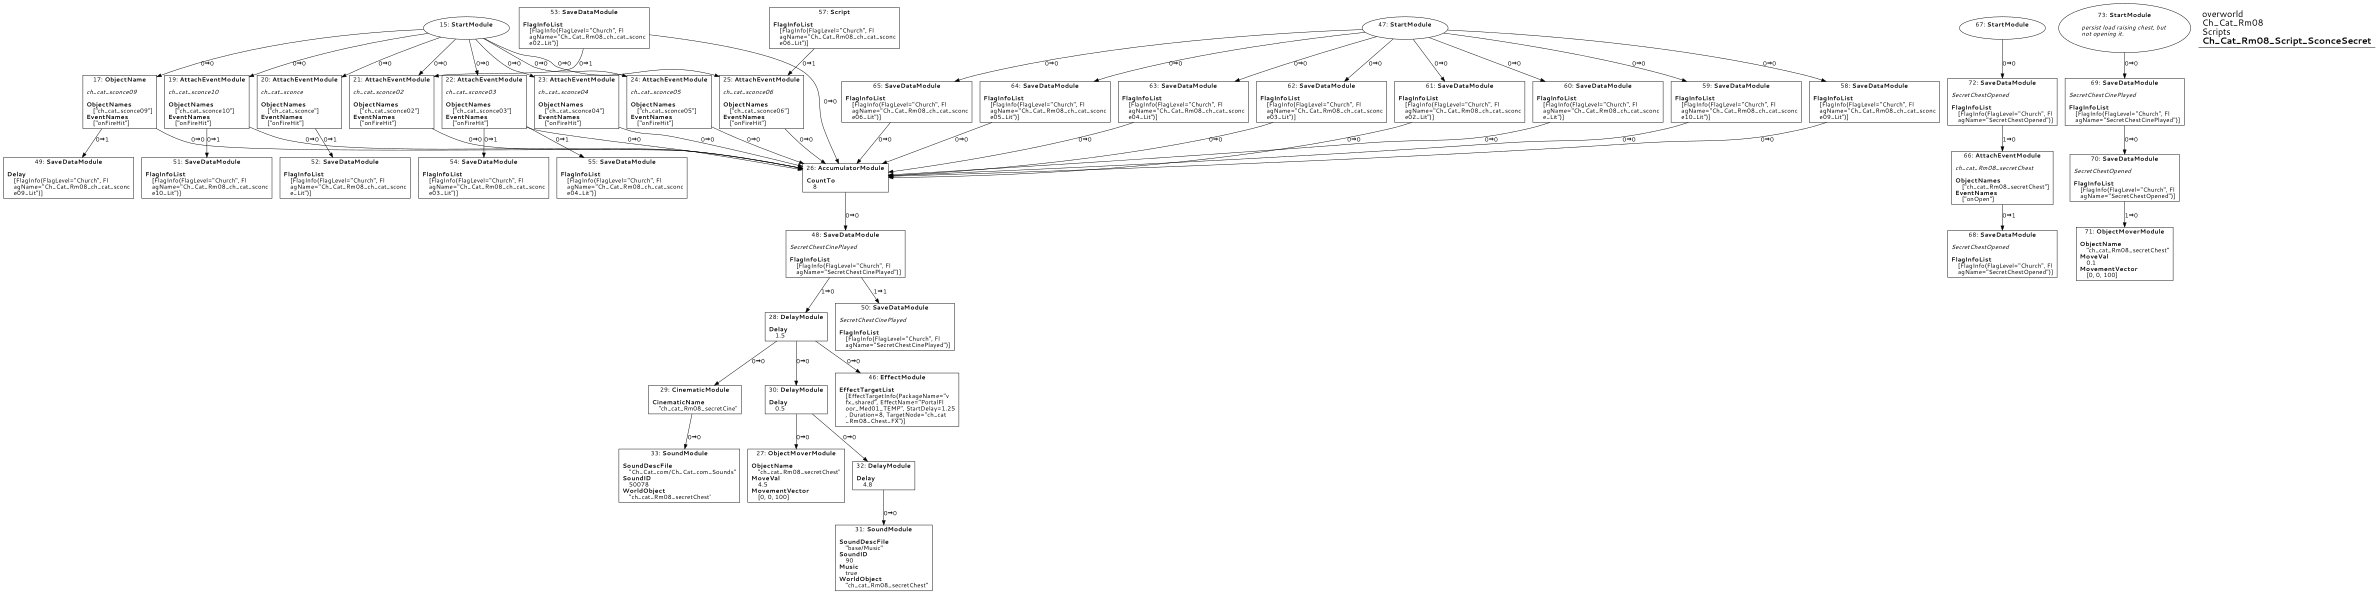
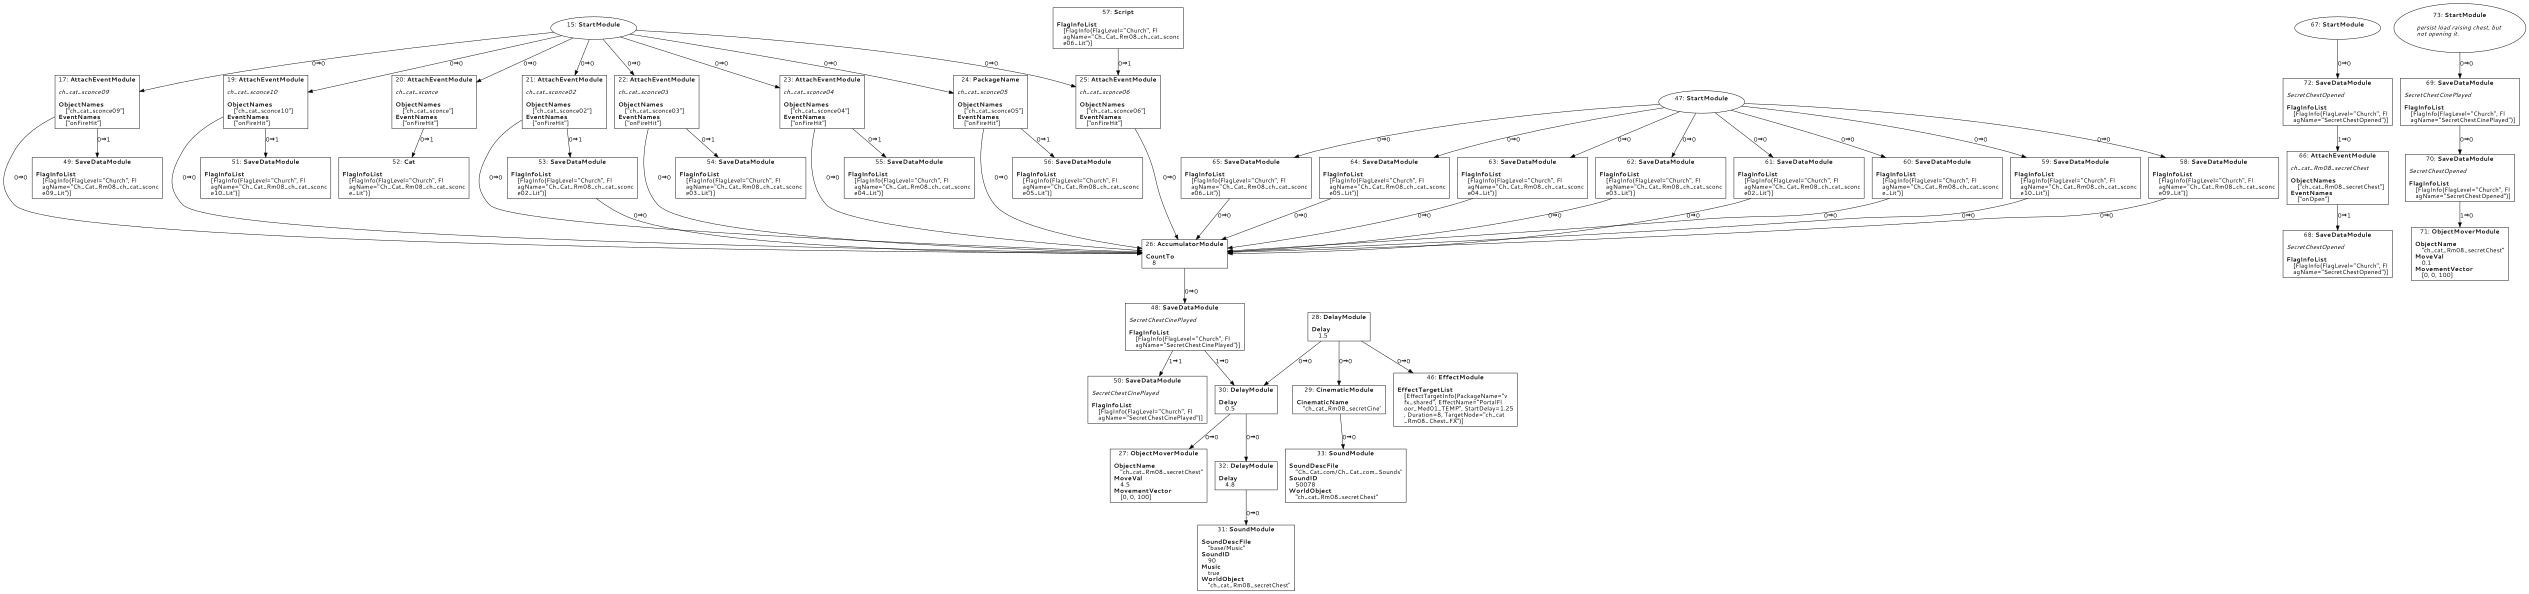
(2287, 28) -> none
(513, 73) -> (568, 141)
(126, 80) -> (103, 80)
(675, 80) -> (996, 80)
(553, 141) -> (868, 142)
(351, 162) -> (410, 162)
(17, 174) -> (56, 174)
none -> (1078, 178)
(819, 293) -> (1218, 366)
